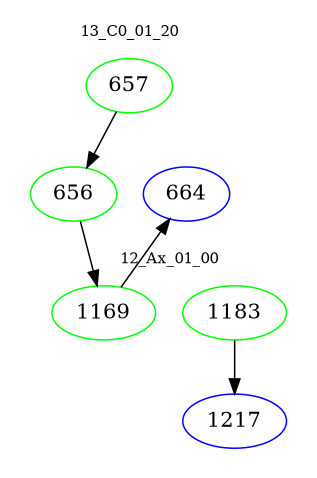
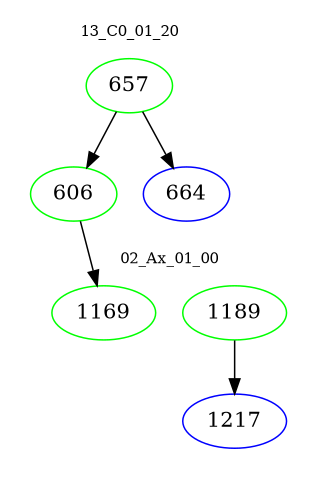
(74, 194) -> (74, 194)
(141, 259) -> (154, 133)
(170, 259) -> (170, 259)
(235, 313) -> (235, 313)
